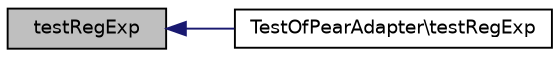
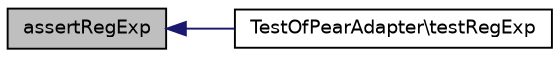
(87, 29) -> (87, 29)
